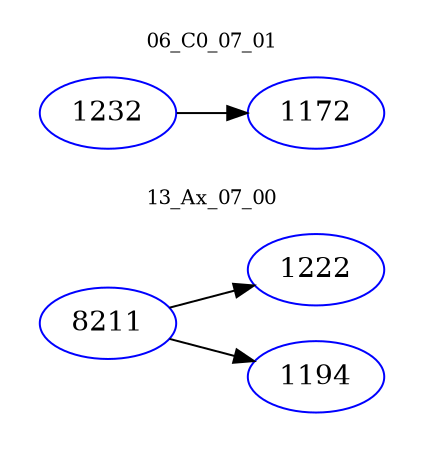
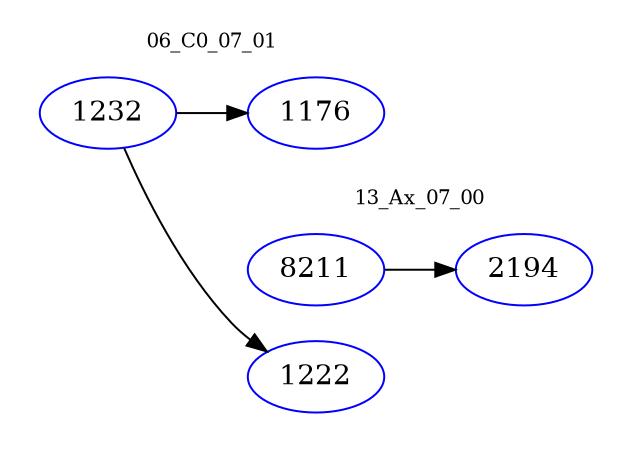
(316, 113) -> (316, 113)
(202, 299) -> (177, 251)
(316, 377) -> (524, 270)
